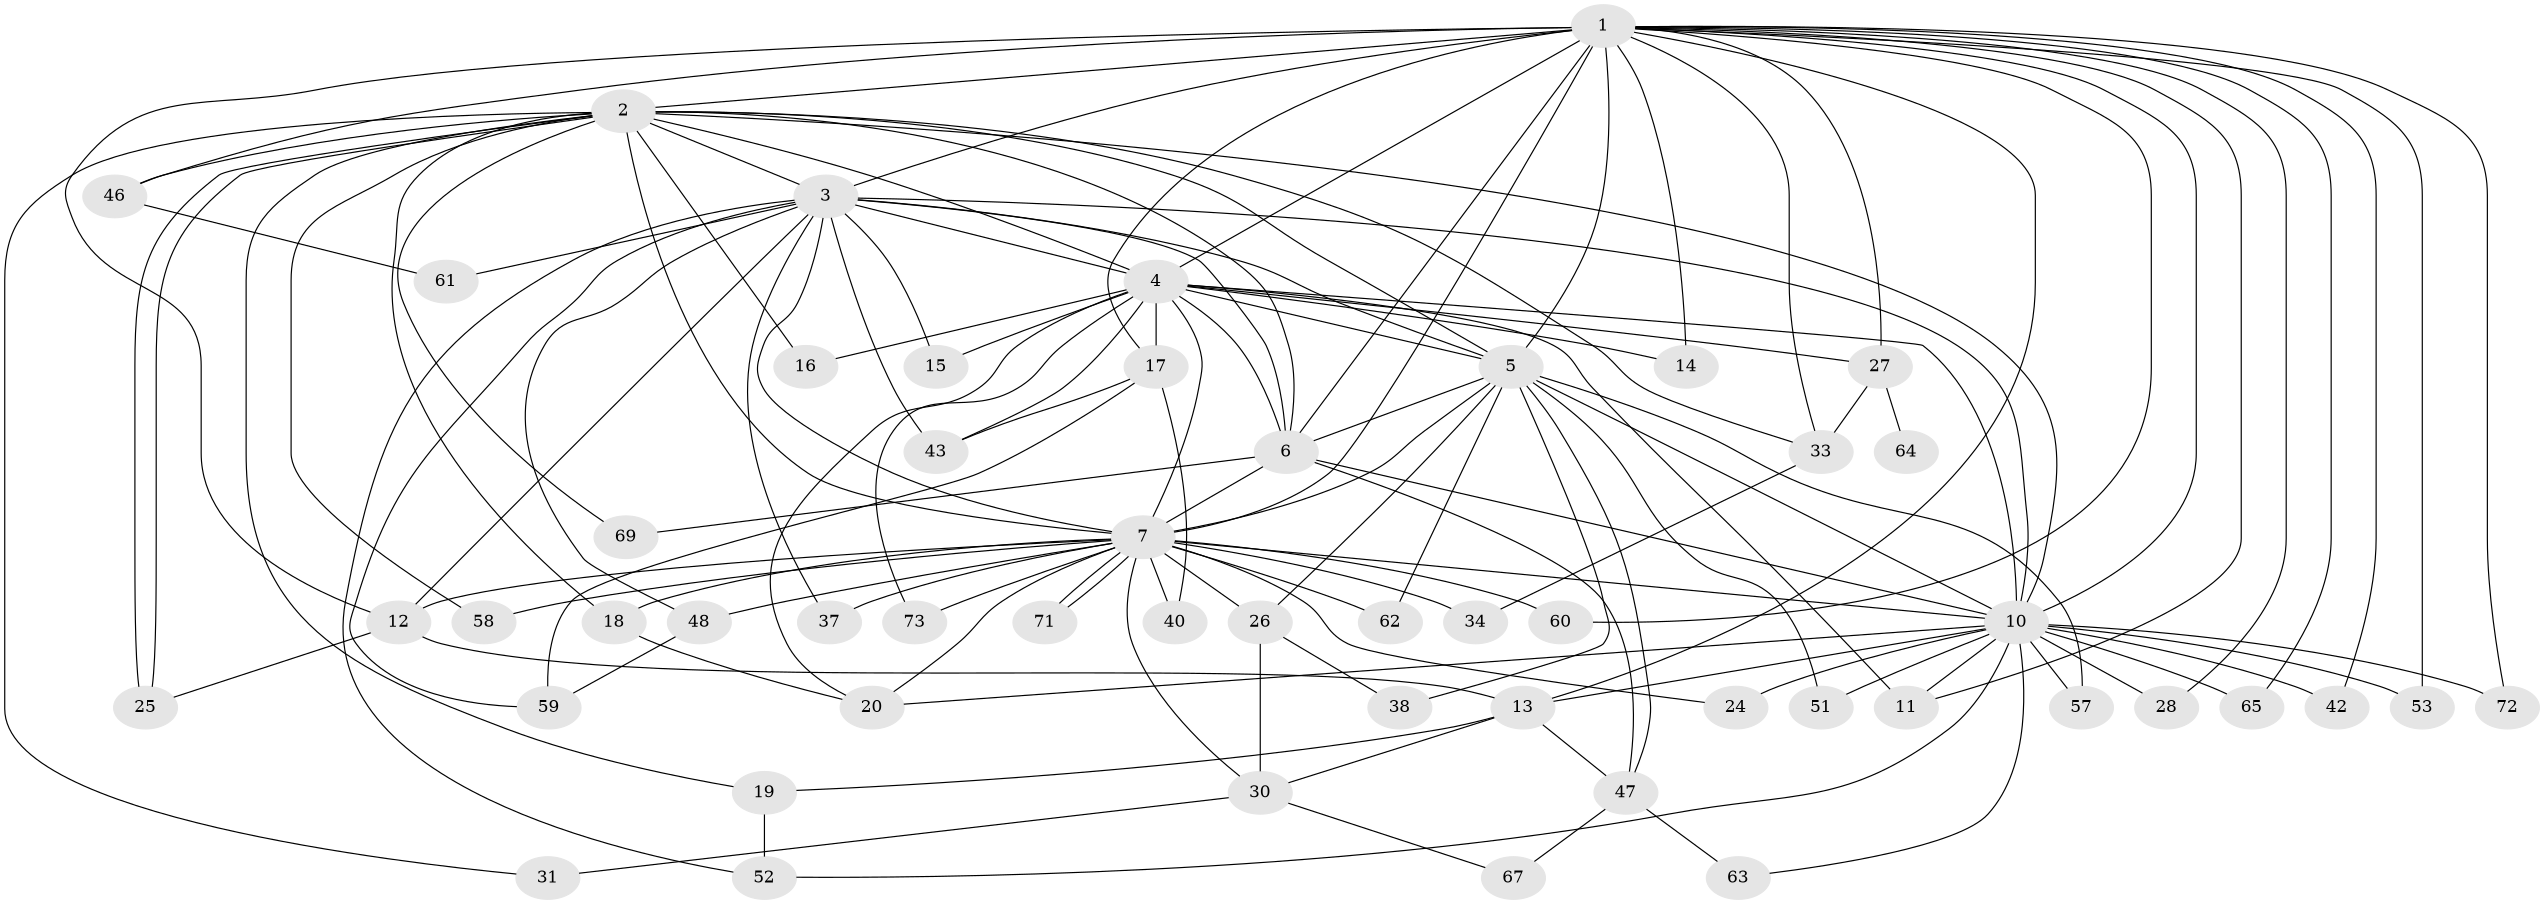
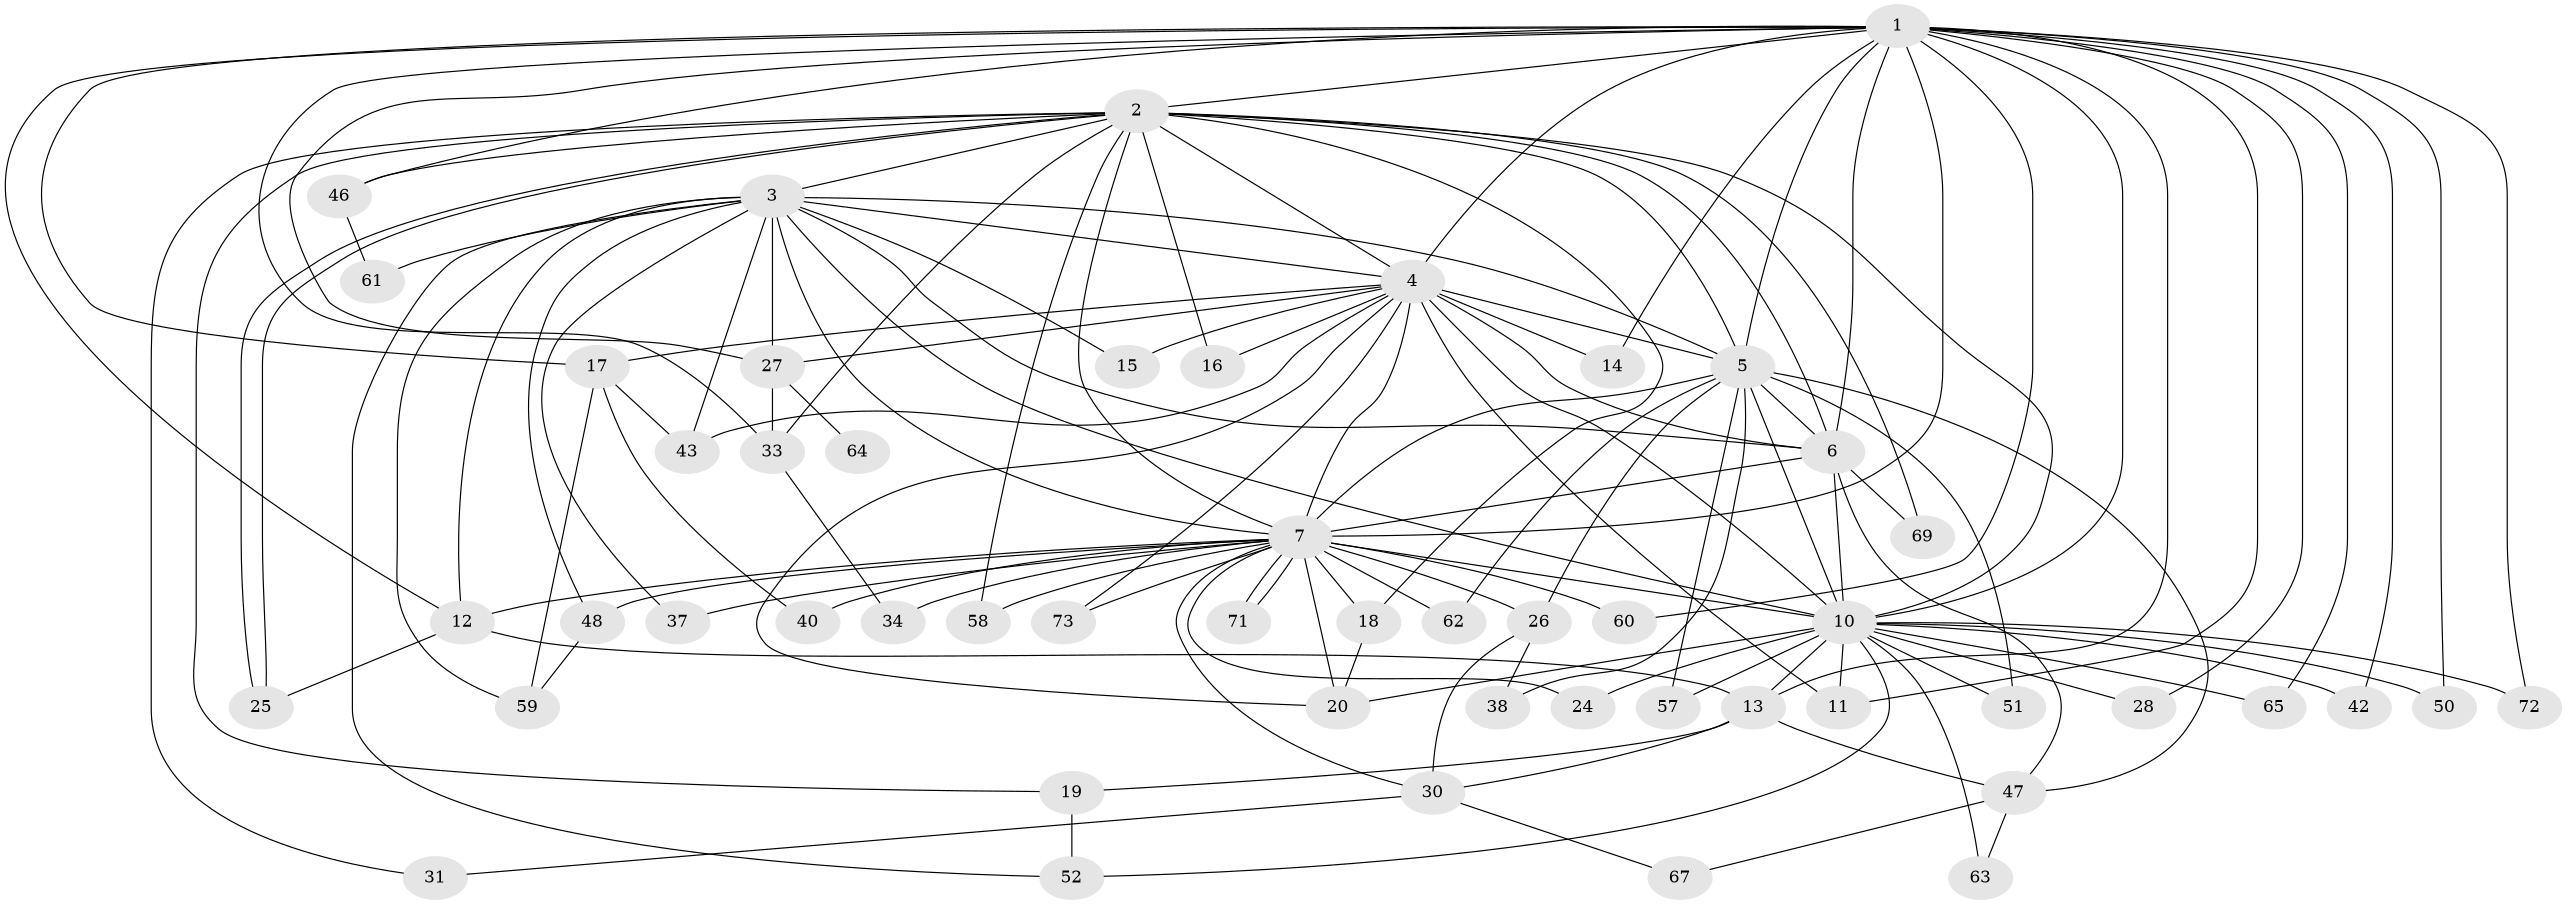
(1208, 85) -> (772, 282)
(2422, 708) -> (2445, 708)
